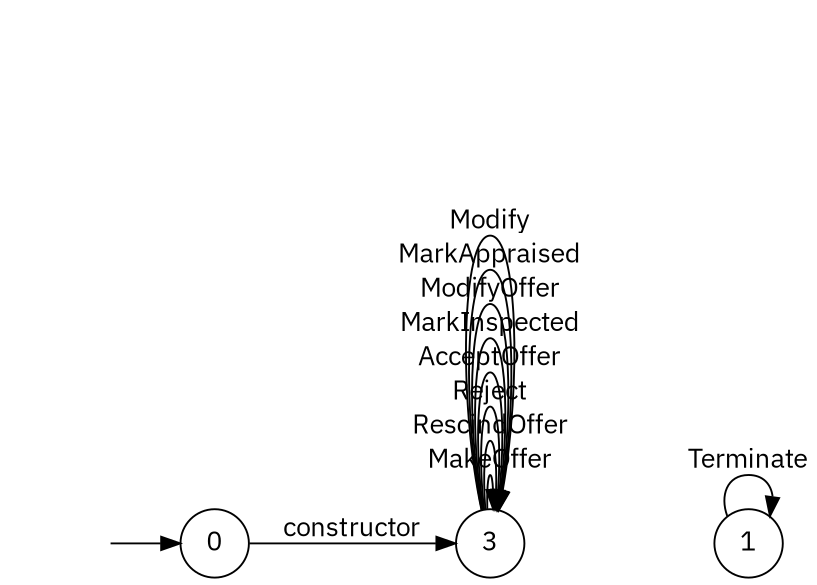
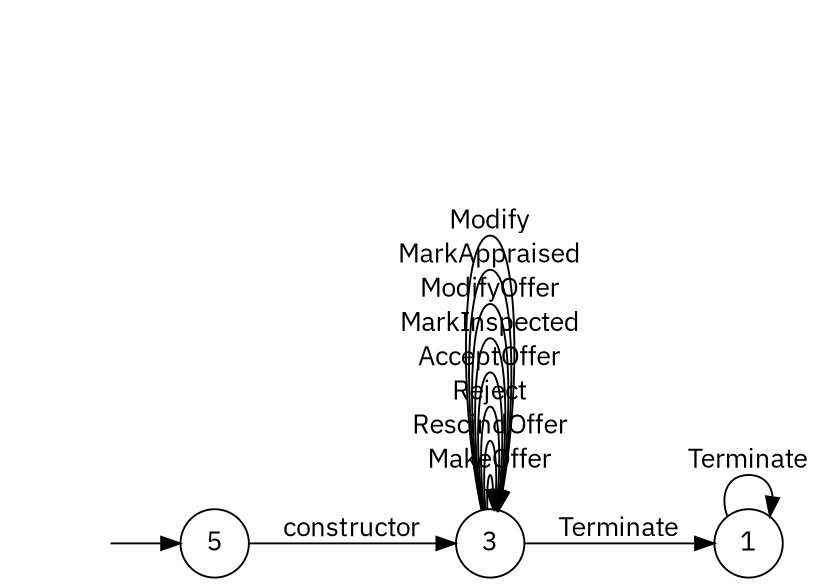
(215, 543) -> (215, 543)
none -> (610, 543)
